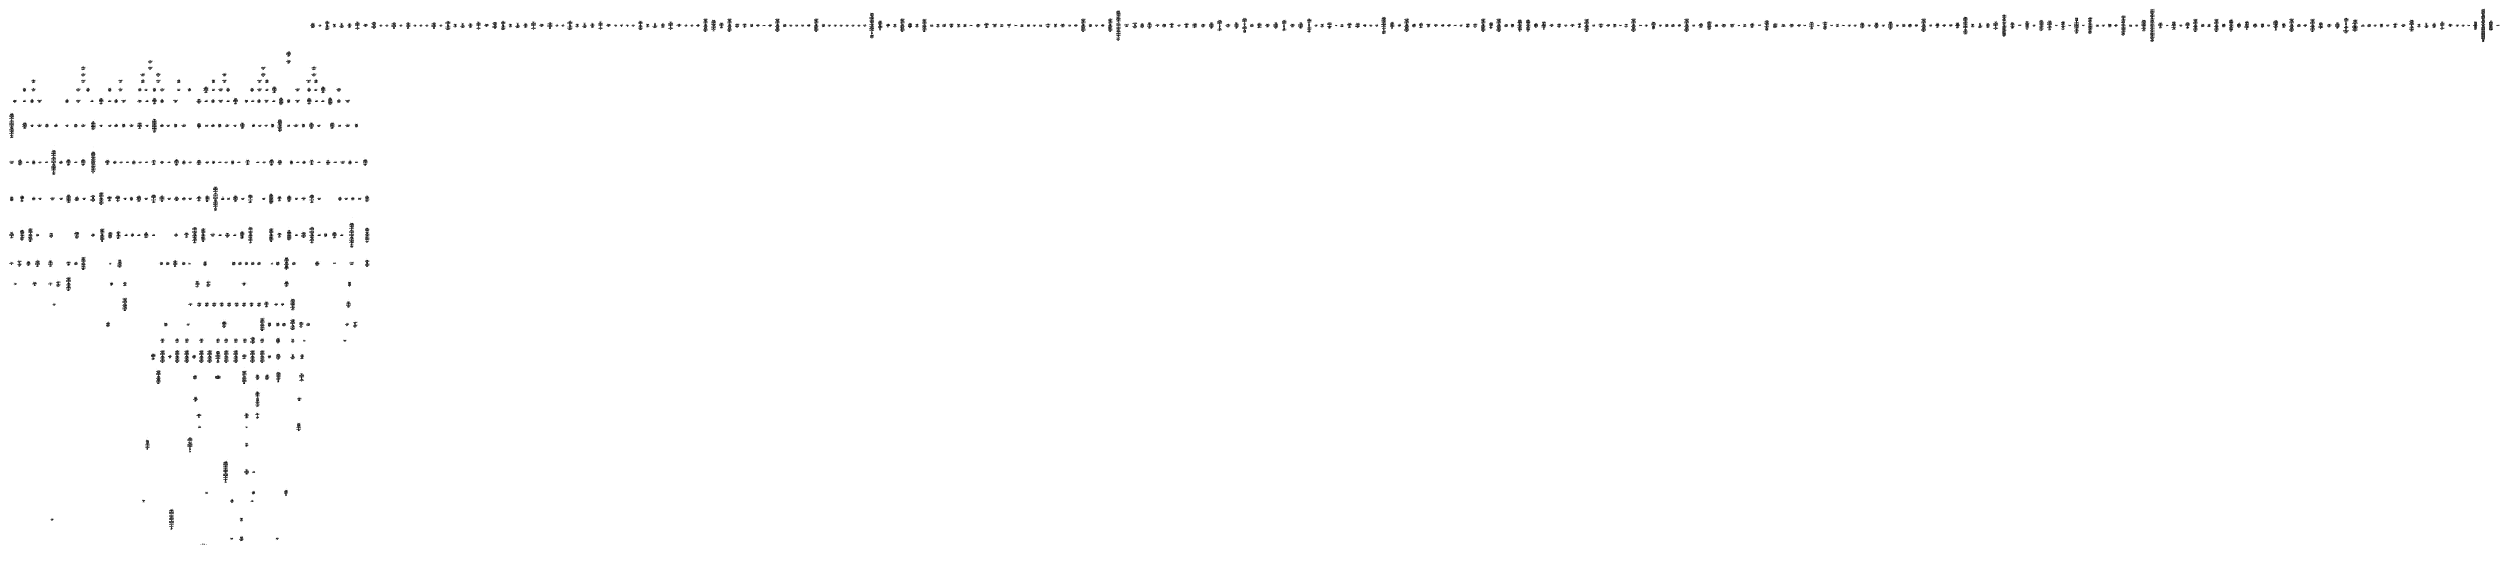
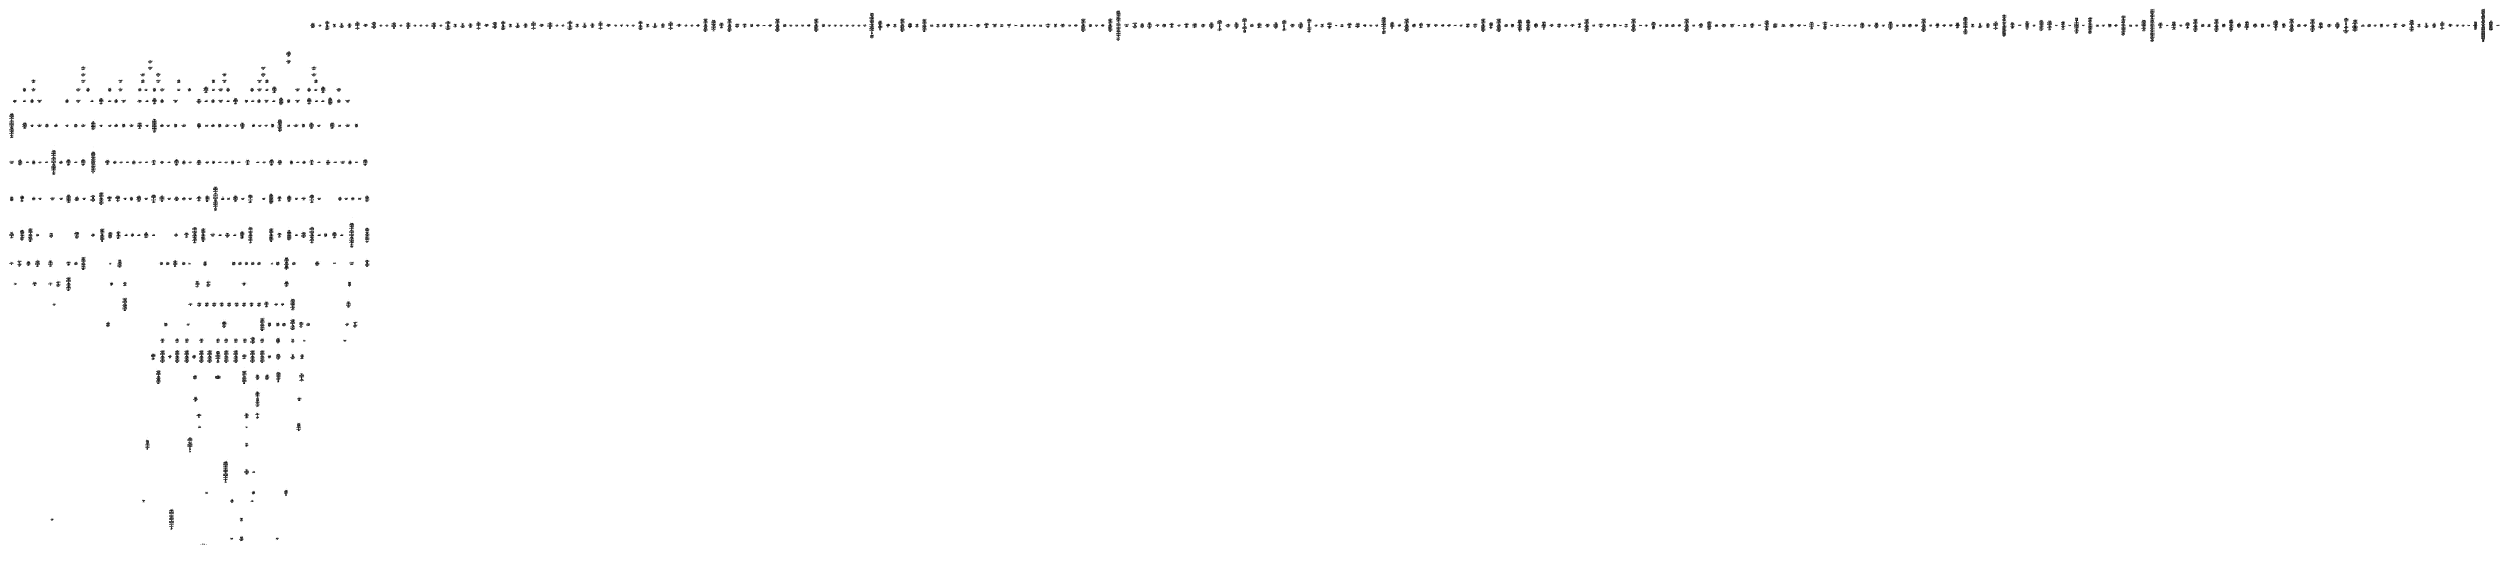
(309, 81) -> none
